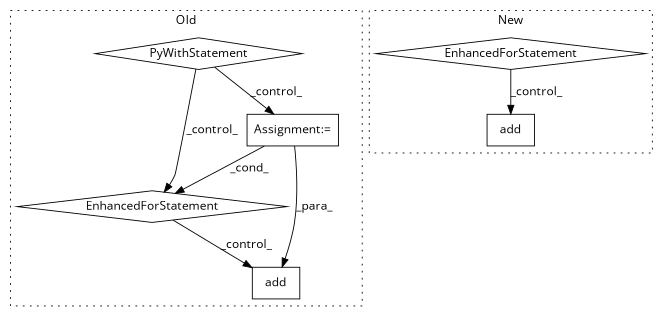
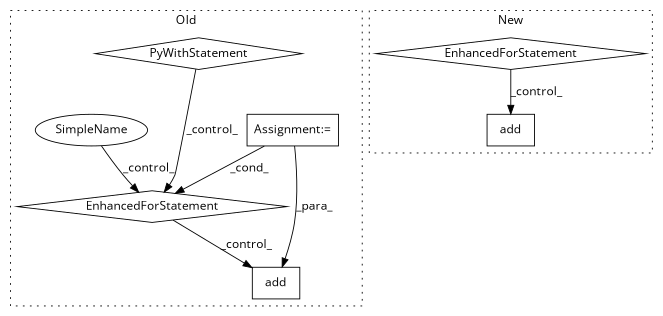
(241, 88) -> none
none -> (91, 130)
